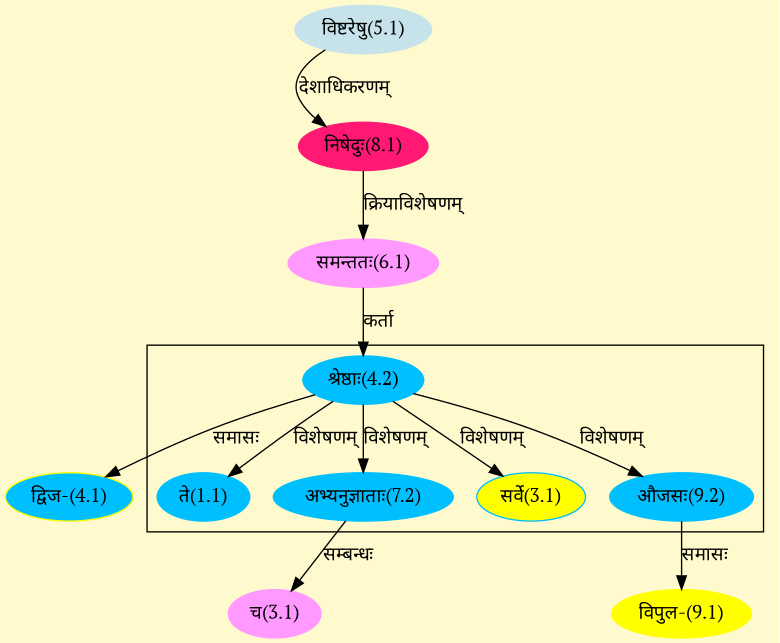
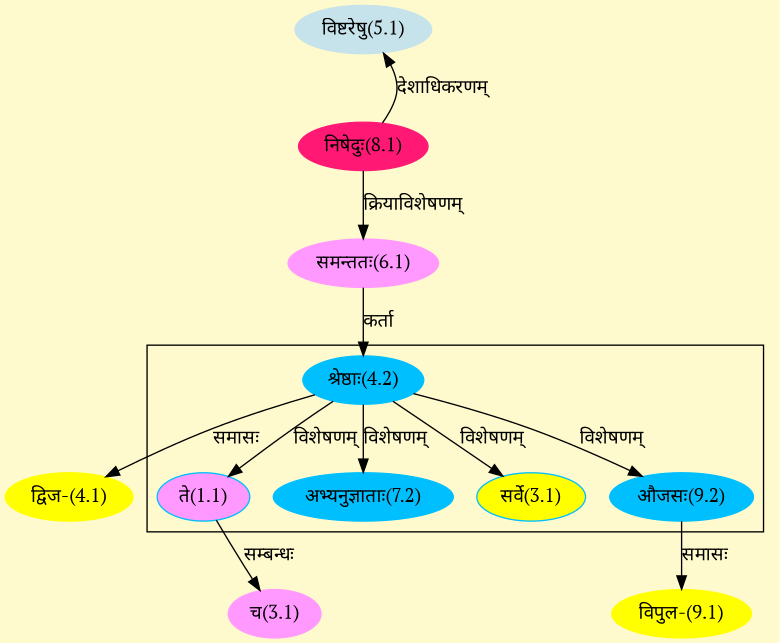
(297, 81) -> (396, 95)
(69, 497) -> (69, 497)
(203, 497) -> (203, 497)
(323, 550) -> (234, 550)
